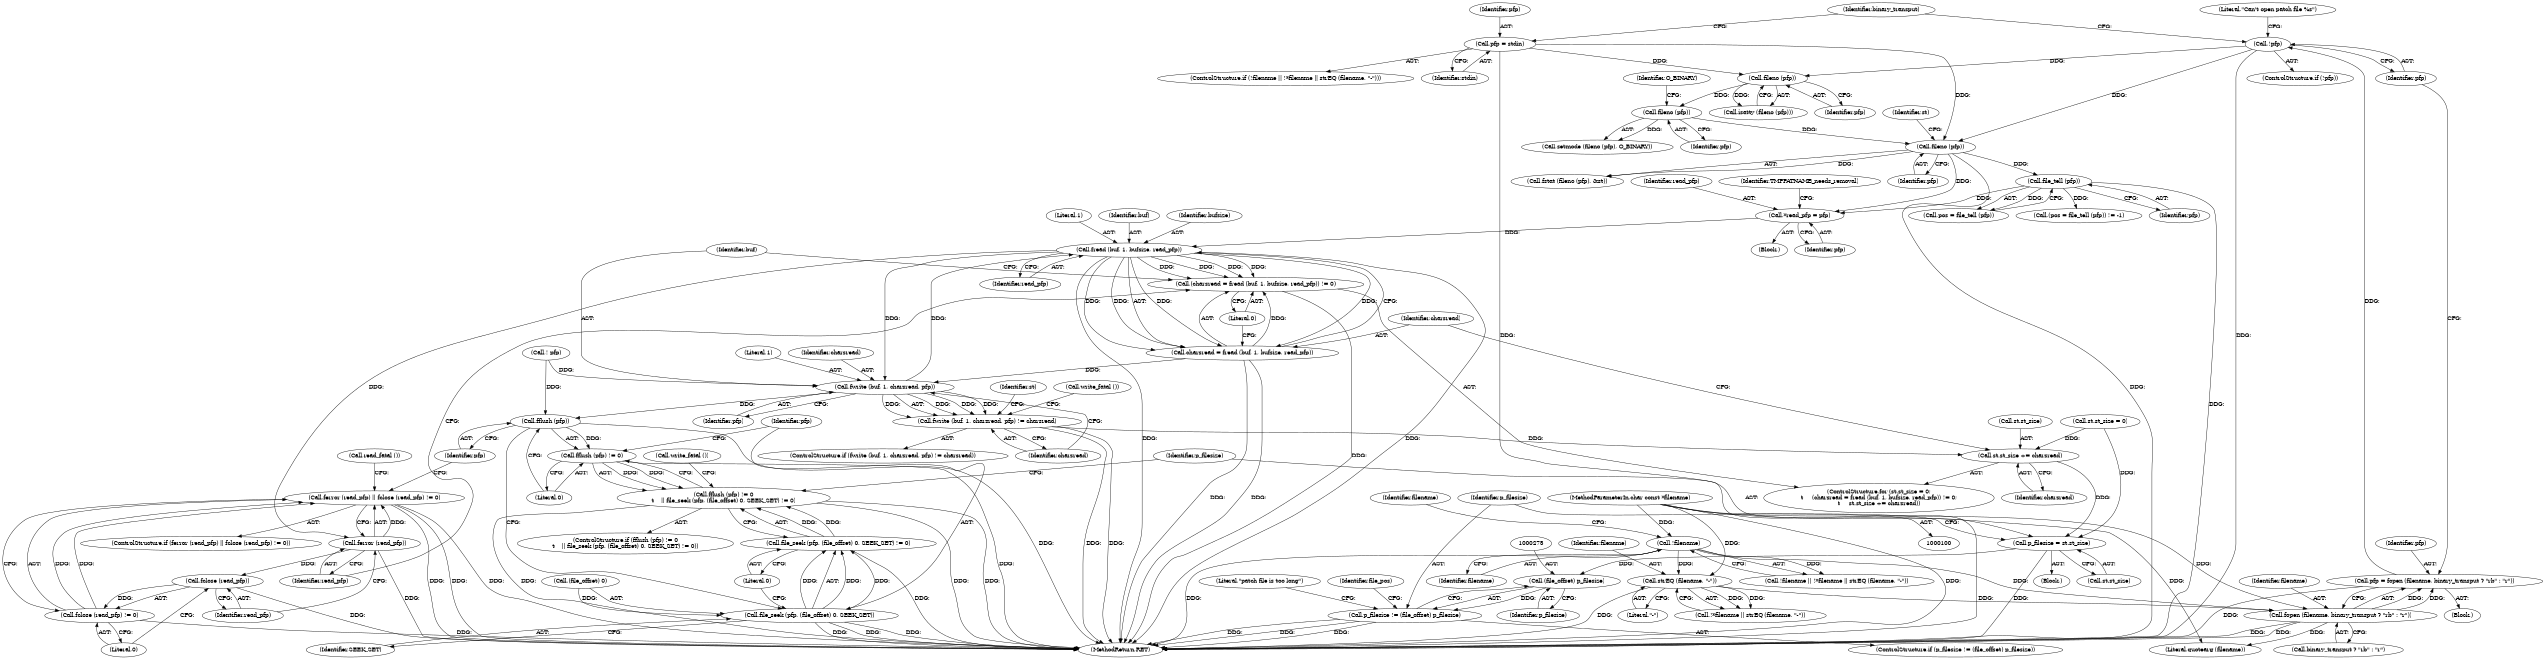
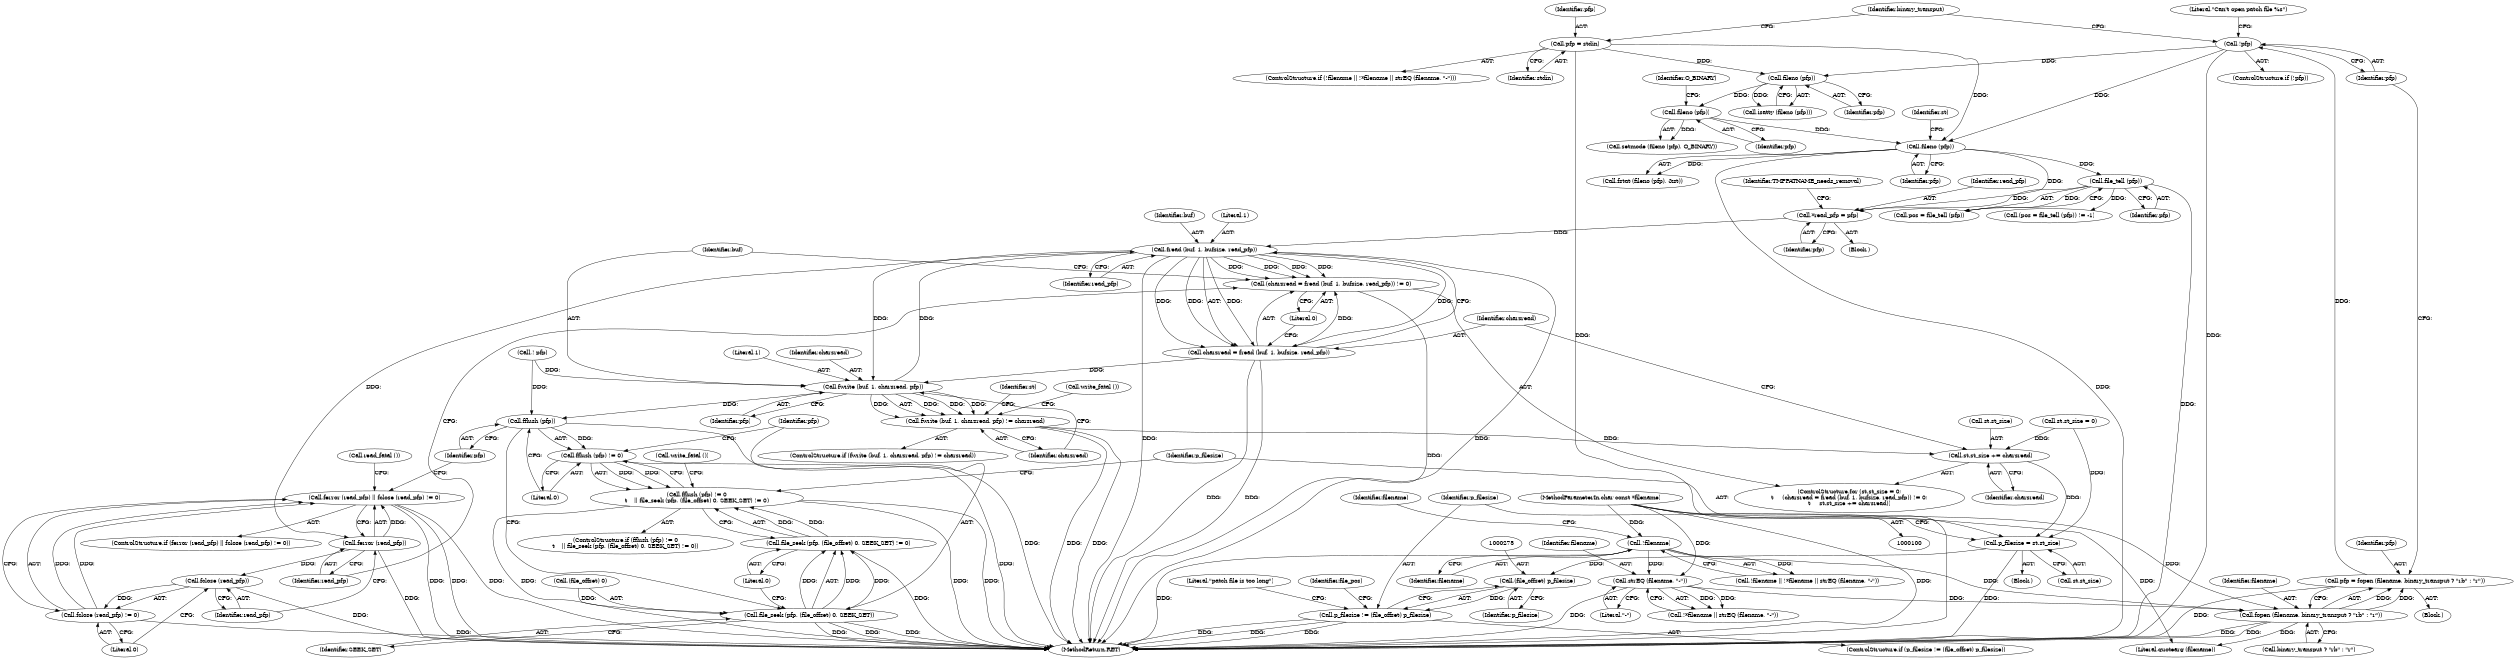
(1204, 216) -> none
